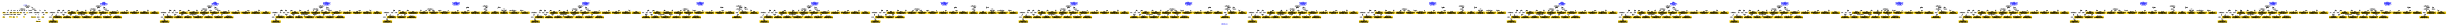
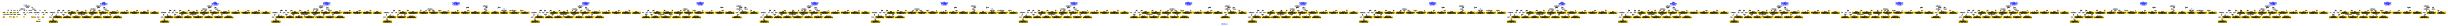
(21, 13) -> none
